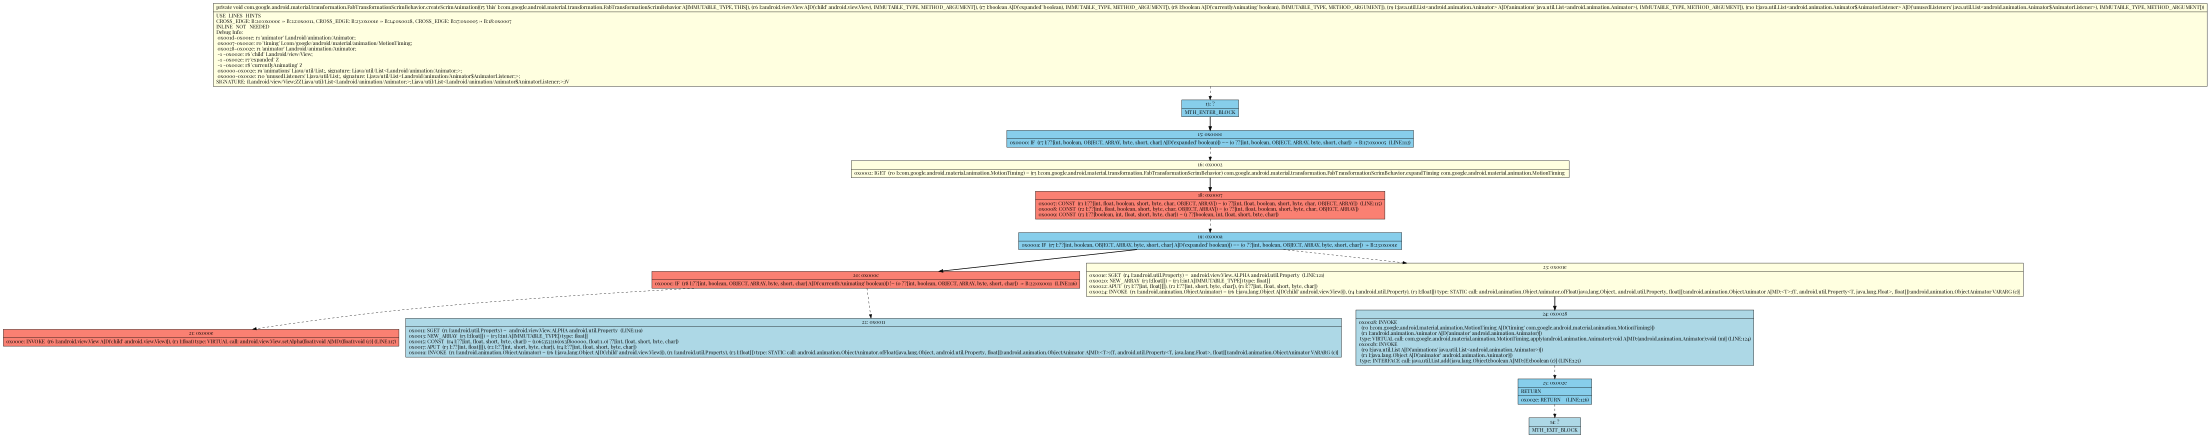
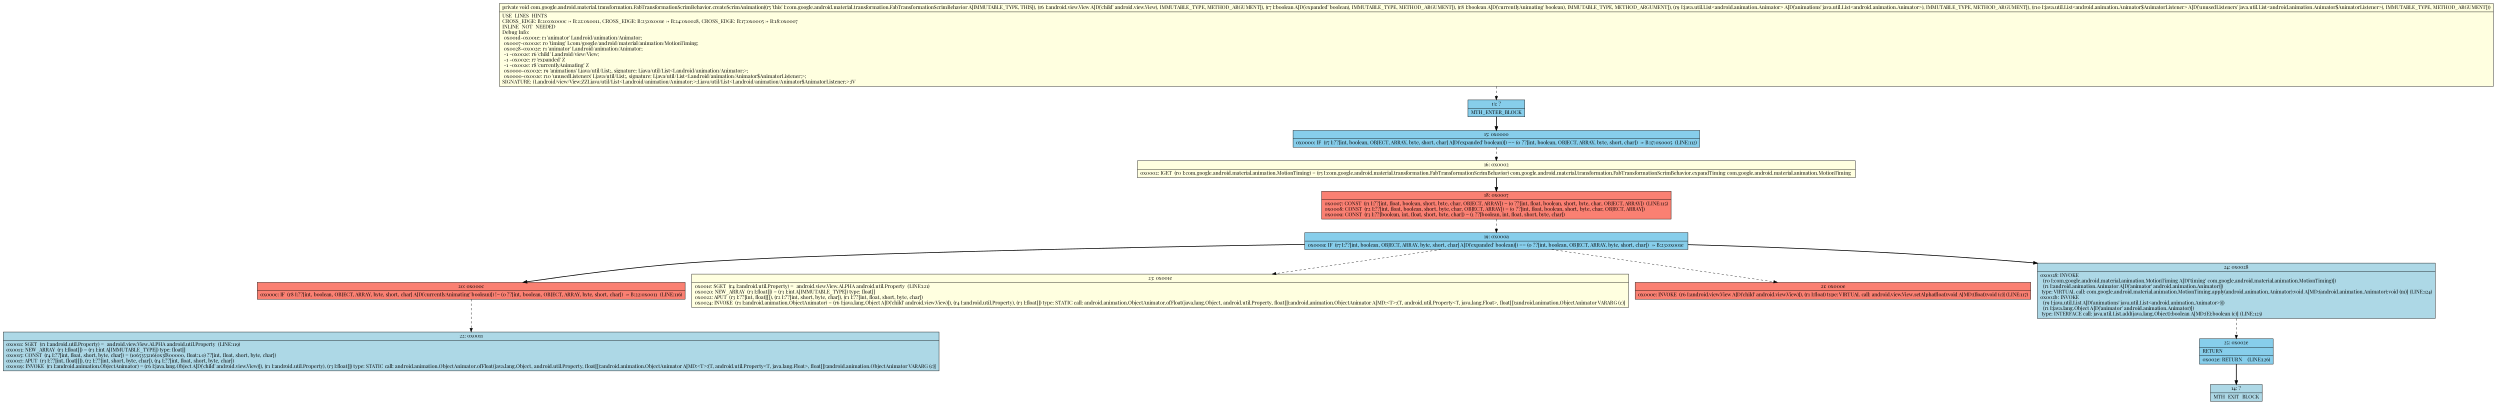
(1555, 301) -> (1861, 251)
(475, 303) -> (1663, 266)
(1555, 409) -> (2236, 372)
